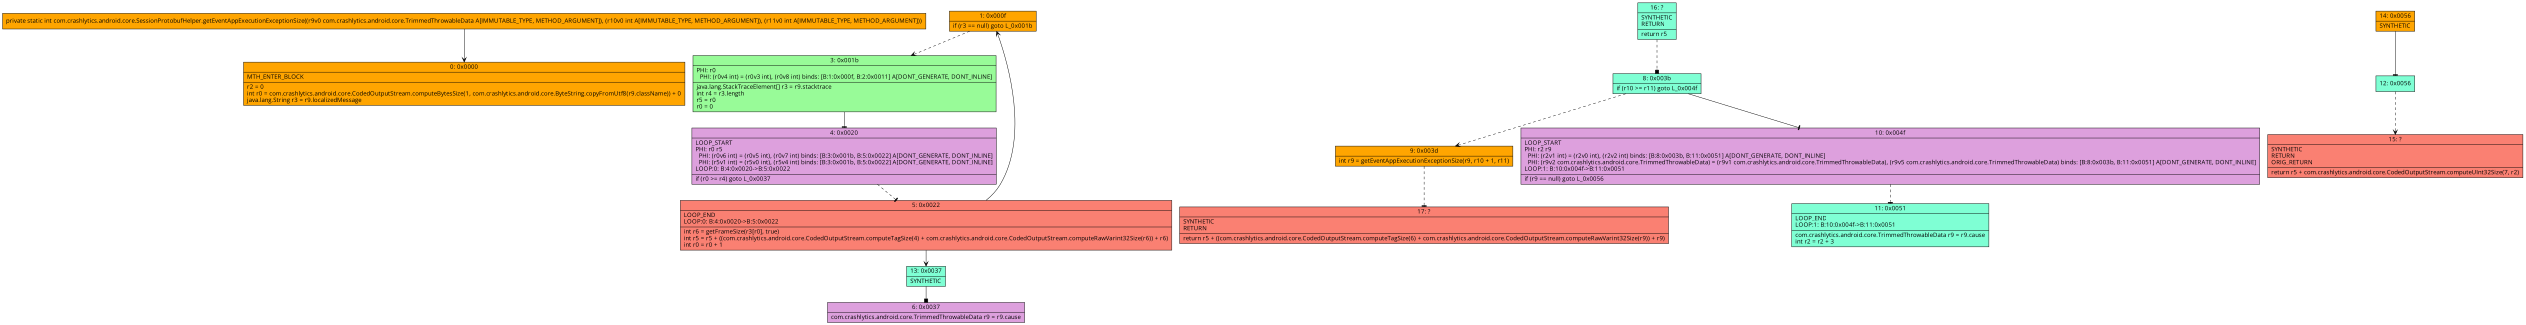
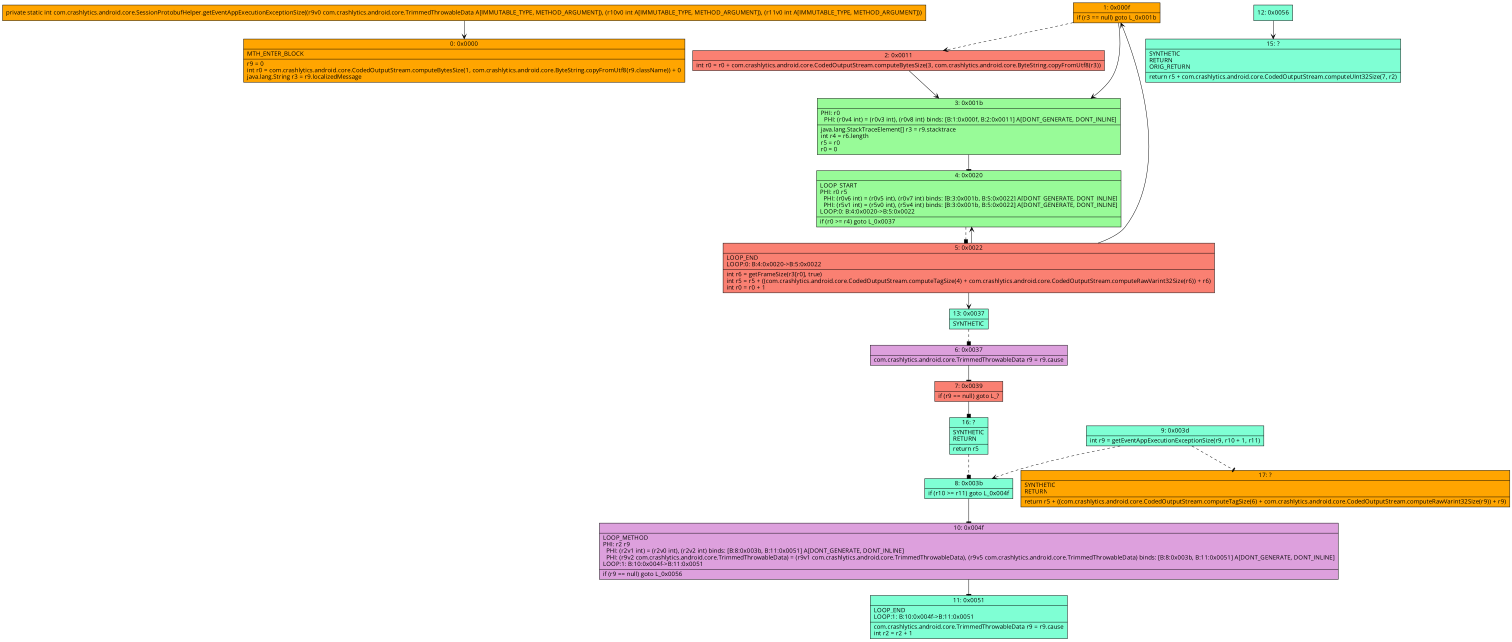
(2395, 21) -> none
(942, 43) -> (1117, 63)
none -> (899, 61)
(256, 87) -> (256, 64)
(720, 94) -> (845, 136)
(2395, 111) -> (1273, 28)
(1543, 119) -> (1058, 459)
(1543, 143) -> (626, 538)
(844, 156) -> (969, 199)
(1424, 156) -> (1175, 436)
(2395, 156) -> (1273, 61)
(886, 192) -> (966, 233)
(1890, 193) -> (969, 586)
(1424, 225) -> (1265, 489)
none -> (972, 237)
(1815, 242) -> (893, 633)
(926, 292) -> (969, 335)
none -> (969, 391)
